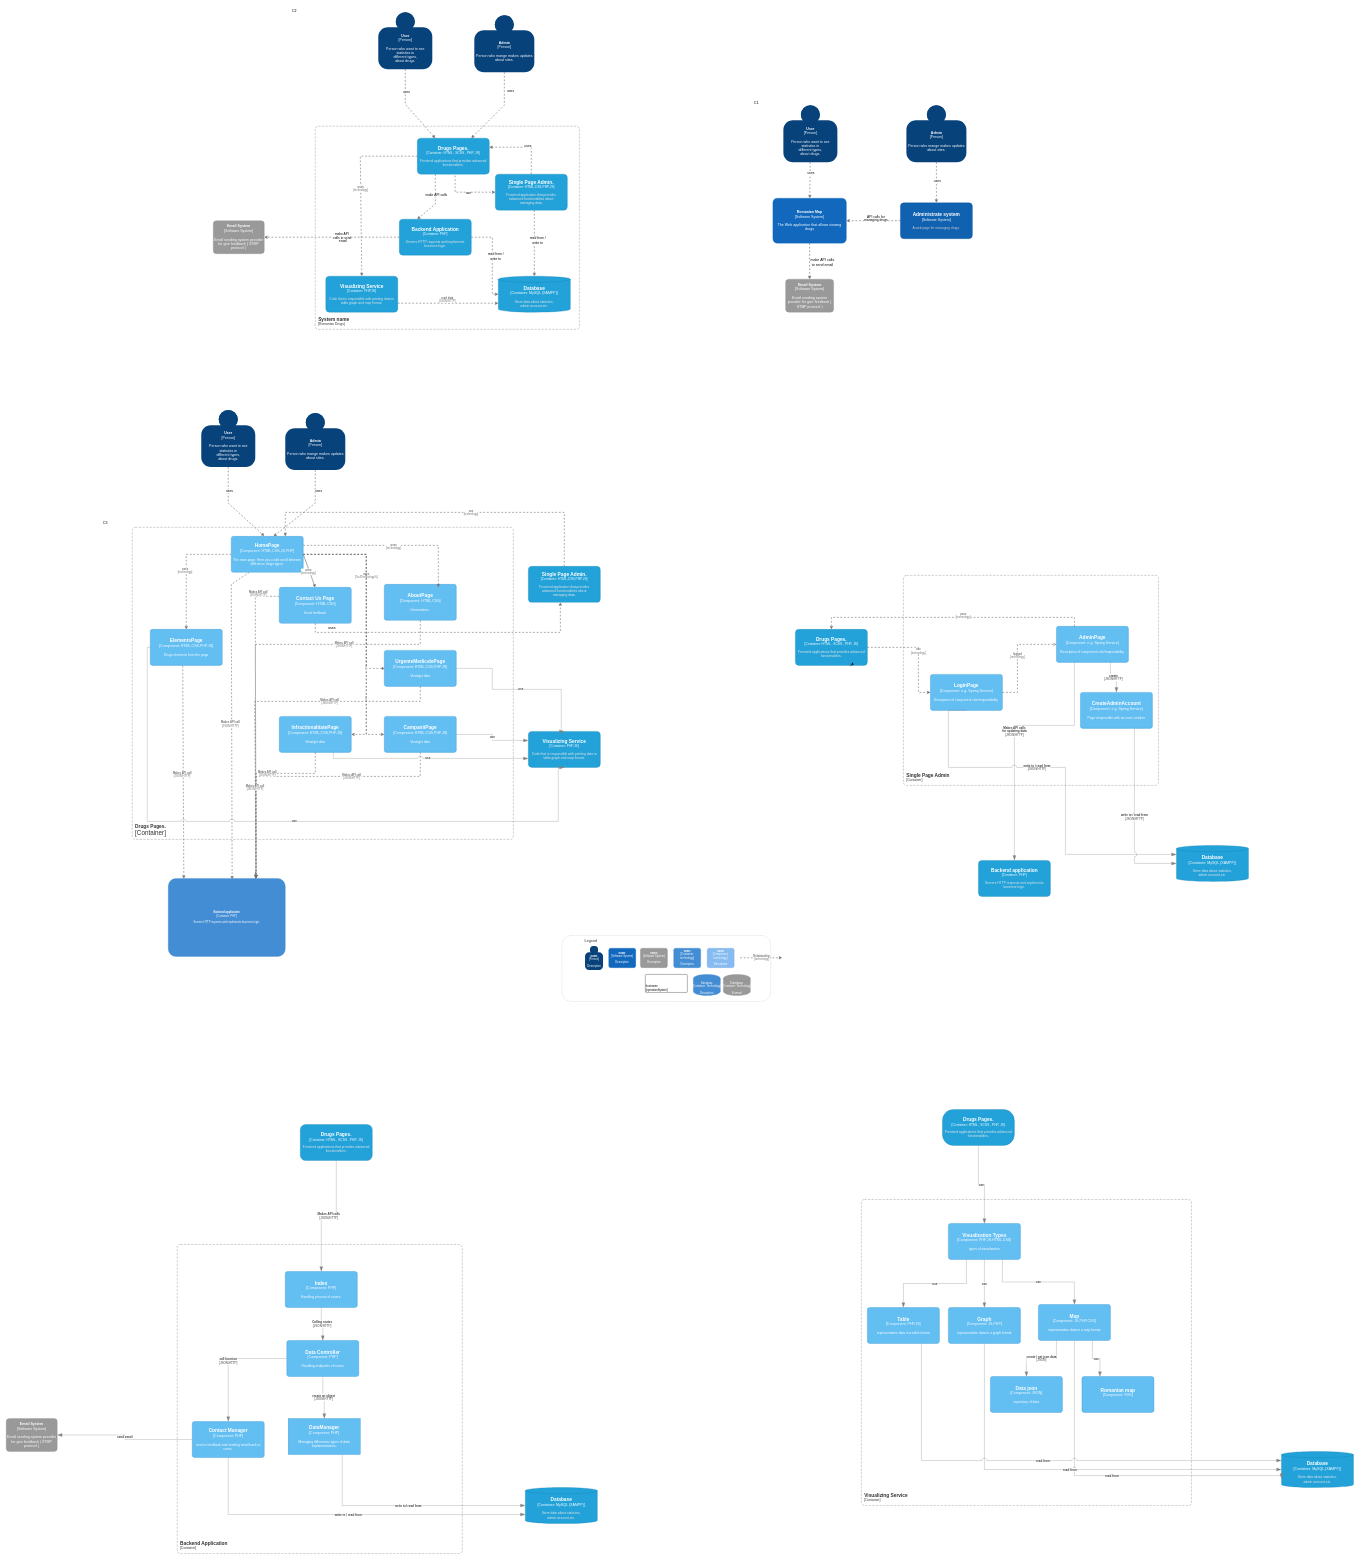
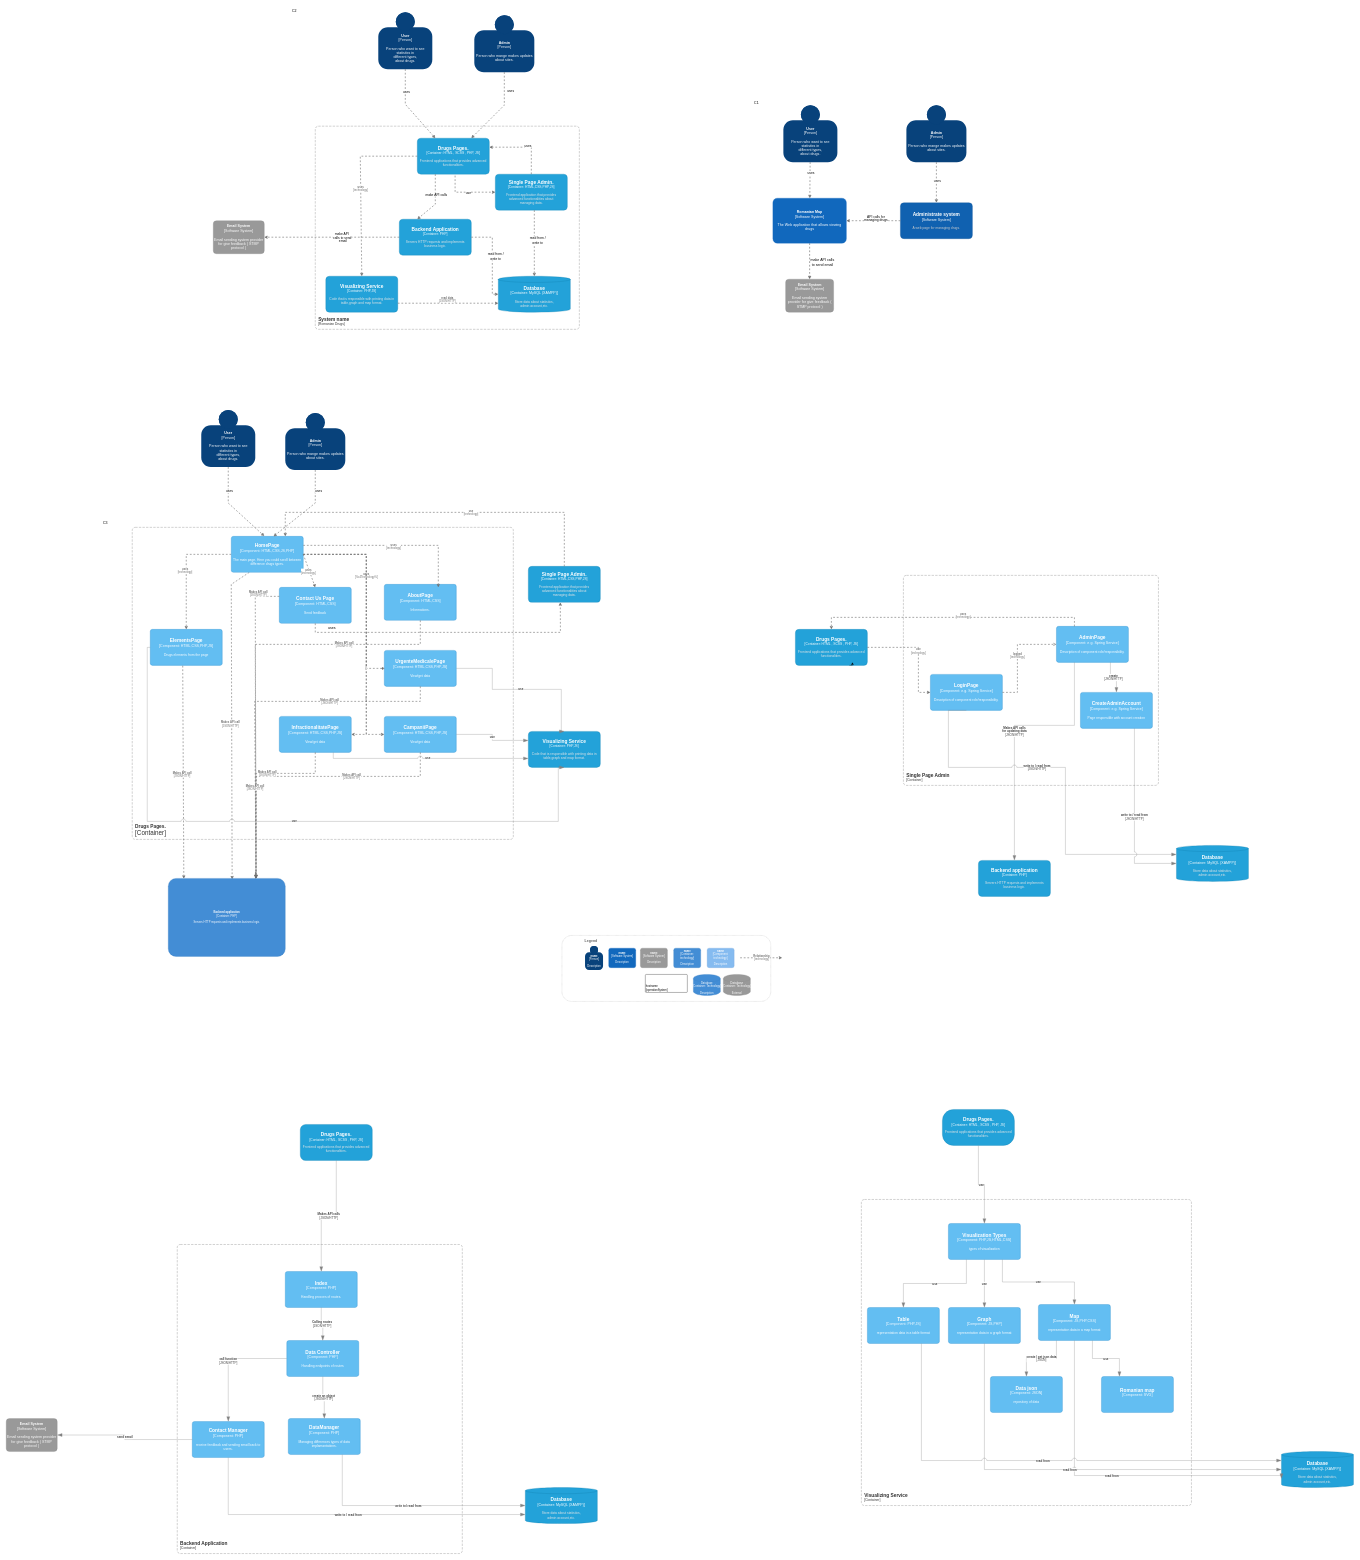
(308, 568) -> (308, 568)
(1118, 1394) -> (1137, 1394)
(324, 1436) -> (324, 1436)
